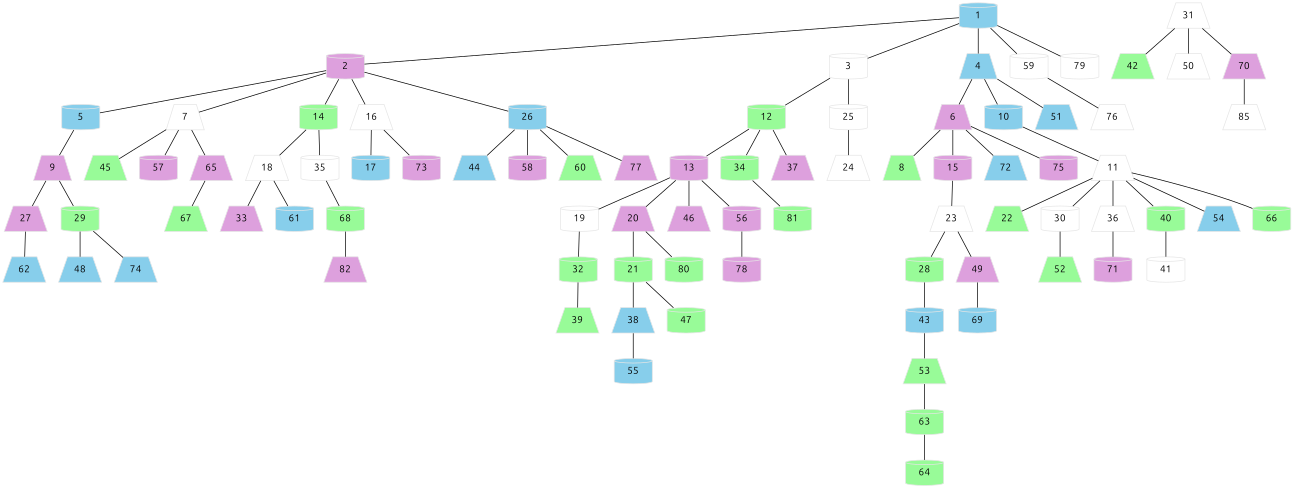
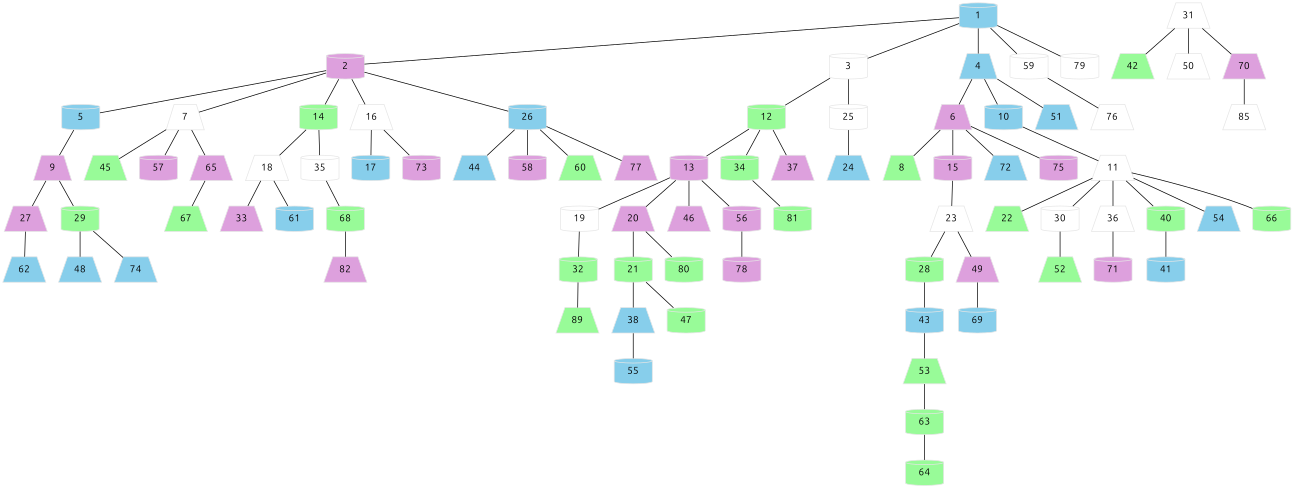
(848, 168) -> (848, 168)
(1166, 270) -> (1166, 270)
(577, 320) -> (577, 320)
